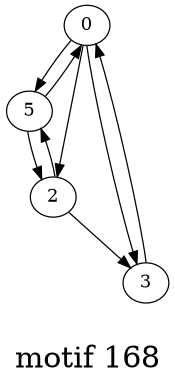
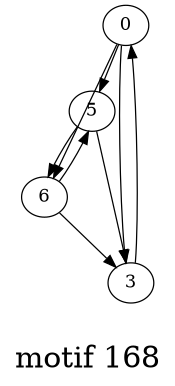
(61, 77) -> (110, 191)
(53, 197) -> (44, 197)
